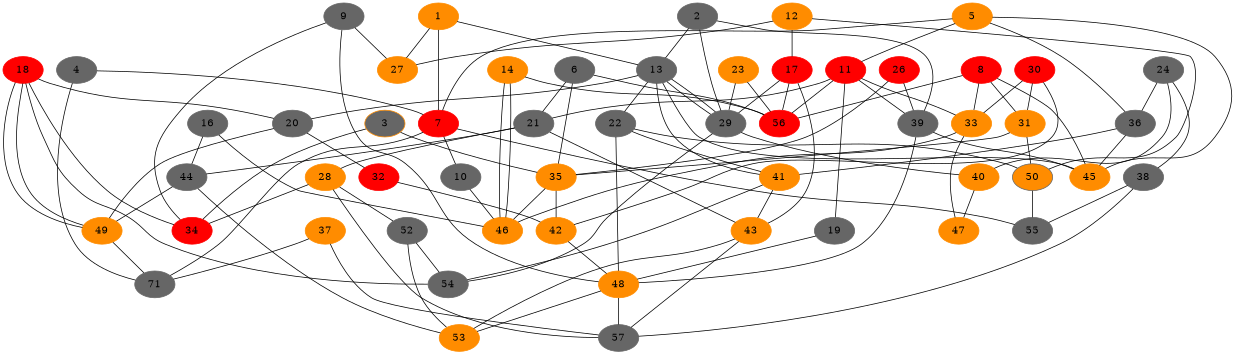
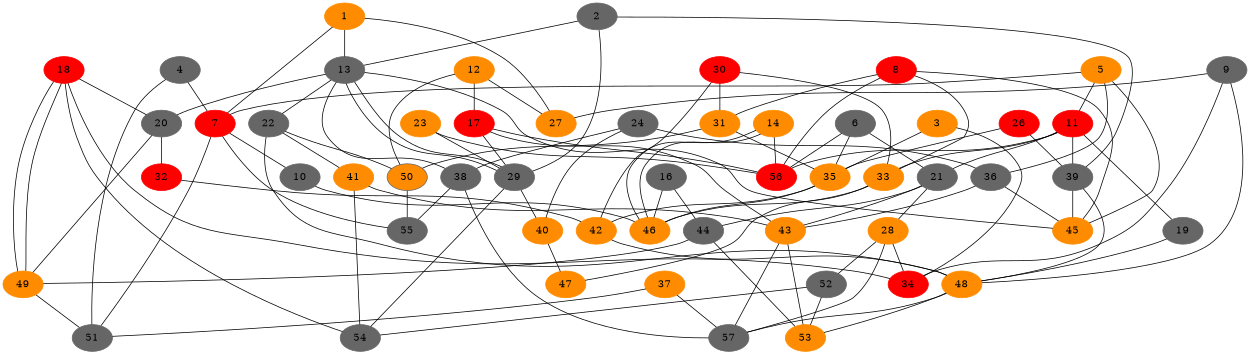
(385, 124) -> (937, 124)
(670, 131) -> (332, 141)
(1014, 147) -> (900, 209)
(155, 284) -> (92, 338)
